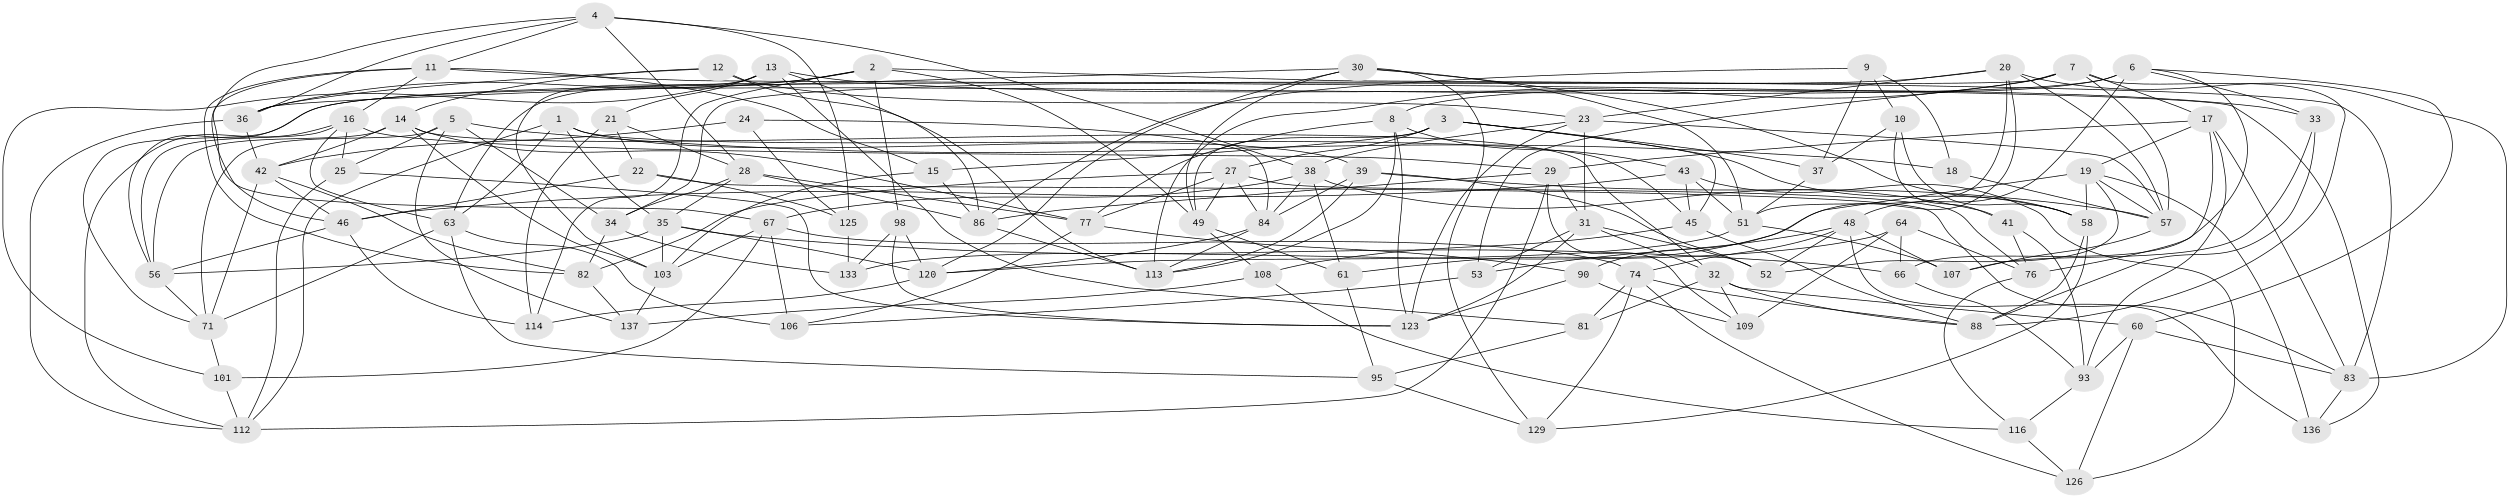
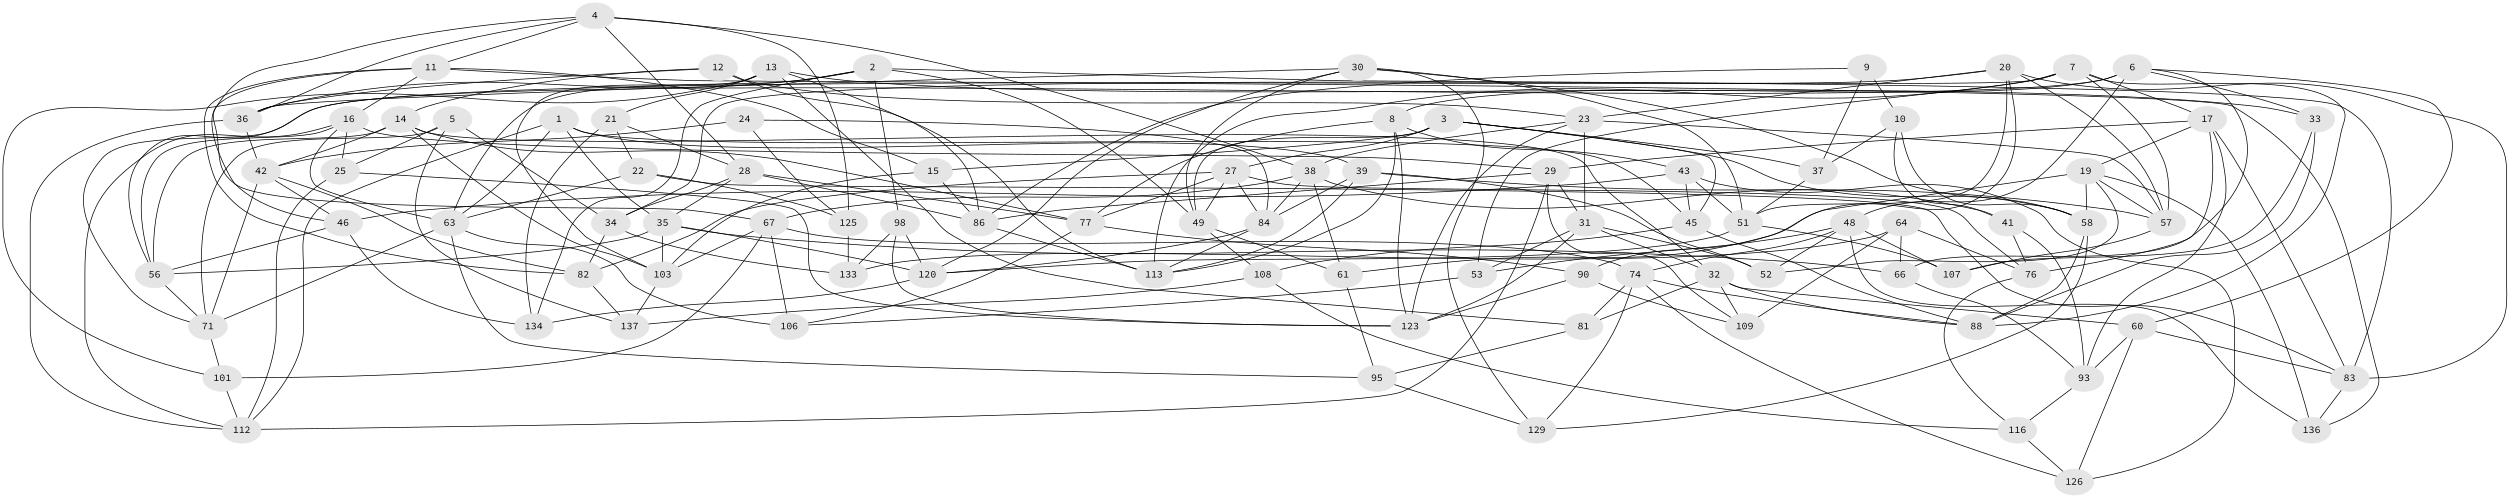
(1952, 171) -> none
(504, 195) -> (555, 194)
(534, 327) -> (534, 327)
